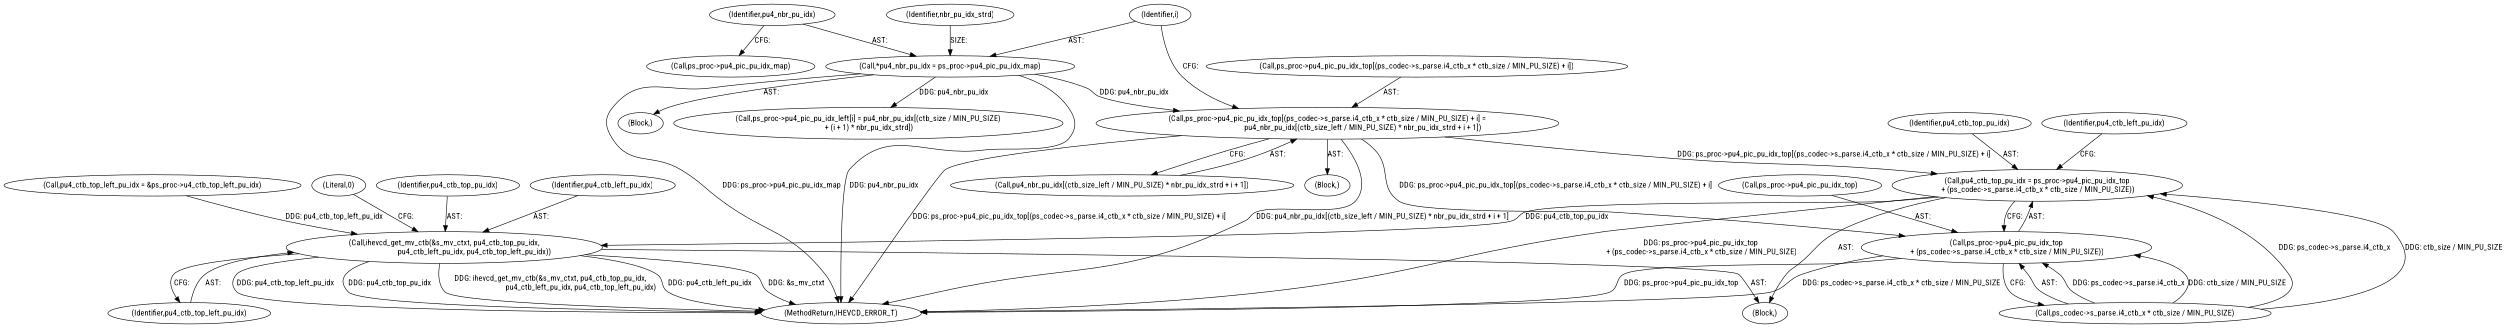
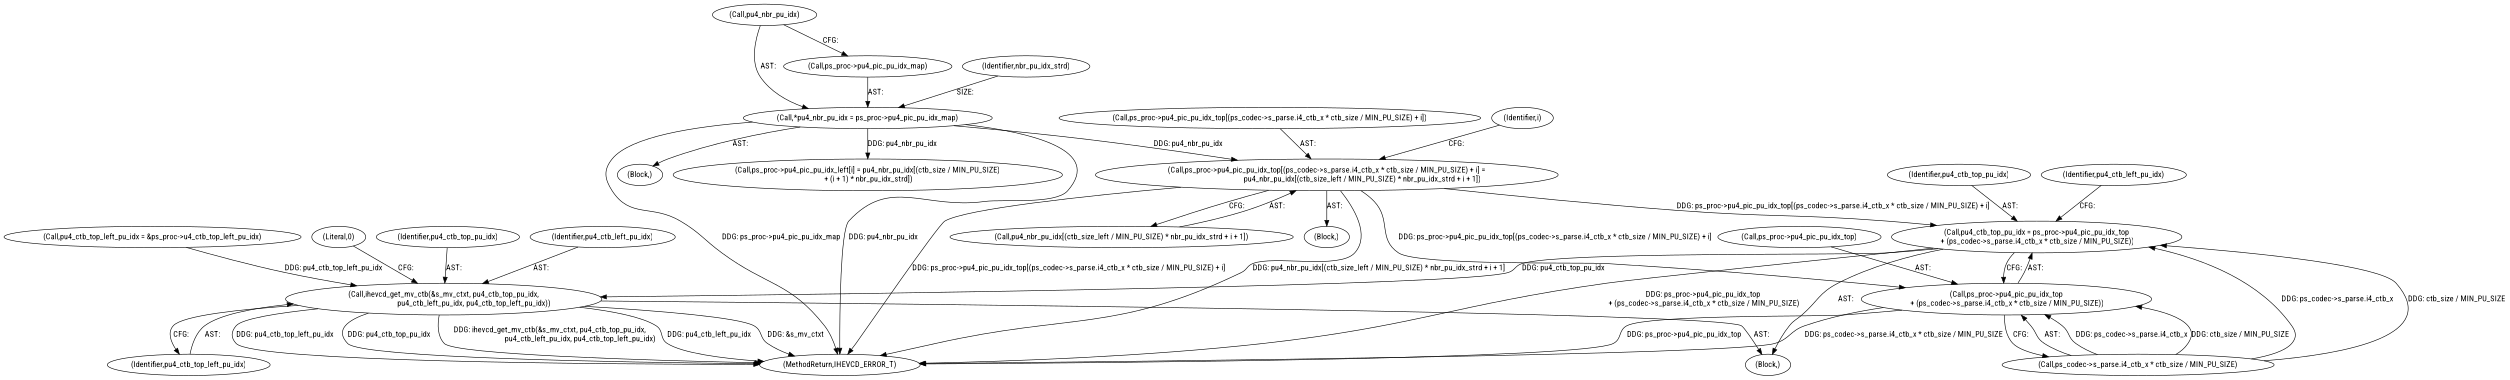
(772, 15) -> (765, 15)
(1066, 38) -> (868, 89)
